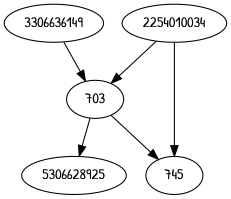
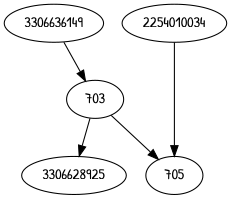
(138, 59) -> none
(74, 175) -> (74, 175)
(174, 175) -> (174, 175)
